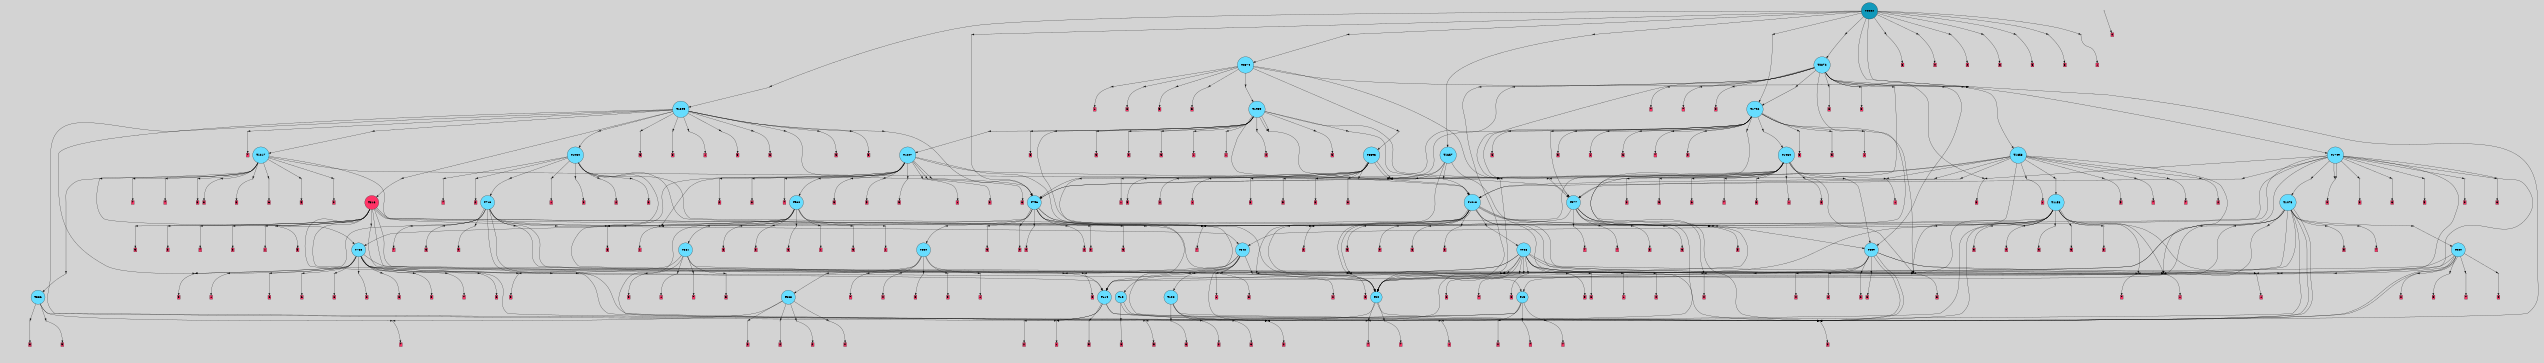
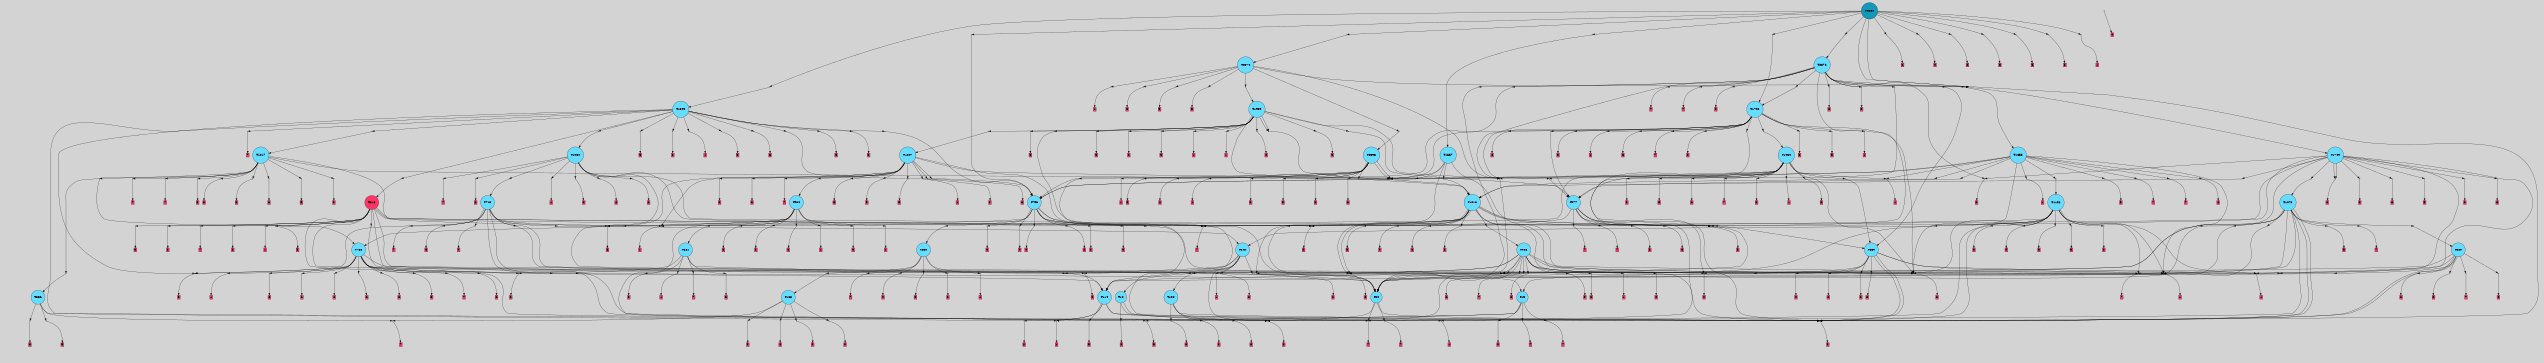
(788, 297) -> (788, 297)
